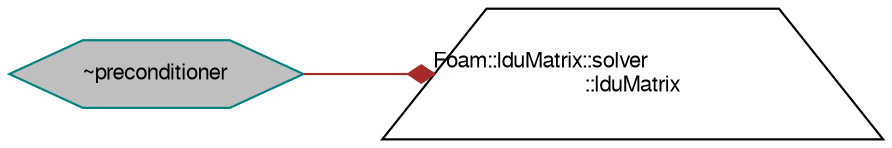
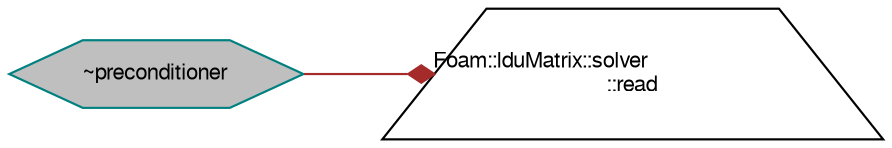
(633, 74) -> (633, 74)
